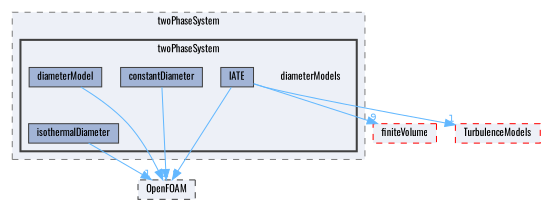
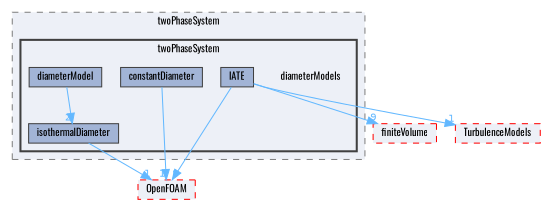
(126, 122) -> (69, 100)
(167, 190) -> (167, 190)
